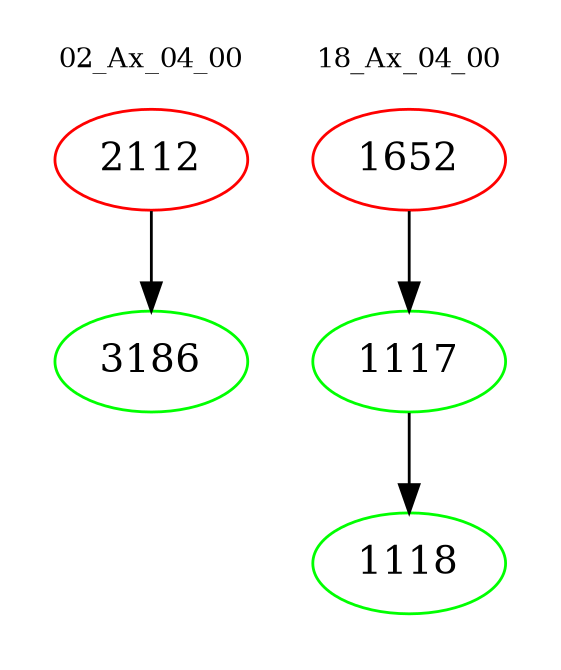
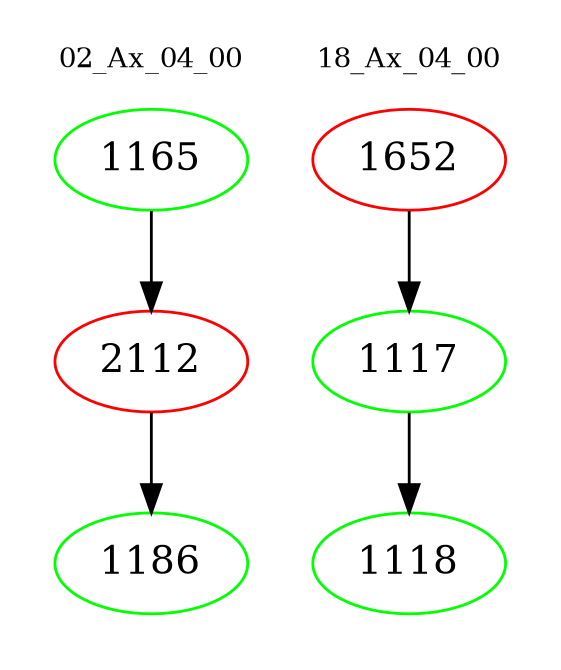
none -> (151, 160)
(151, 362) -> (151, 563)
